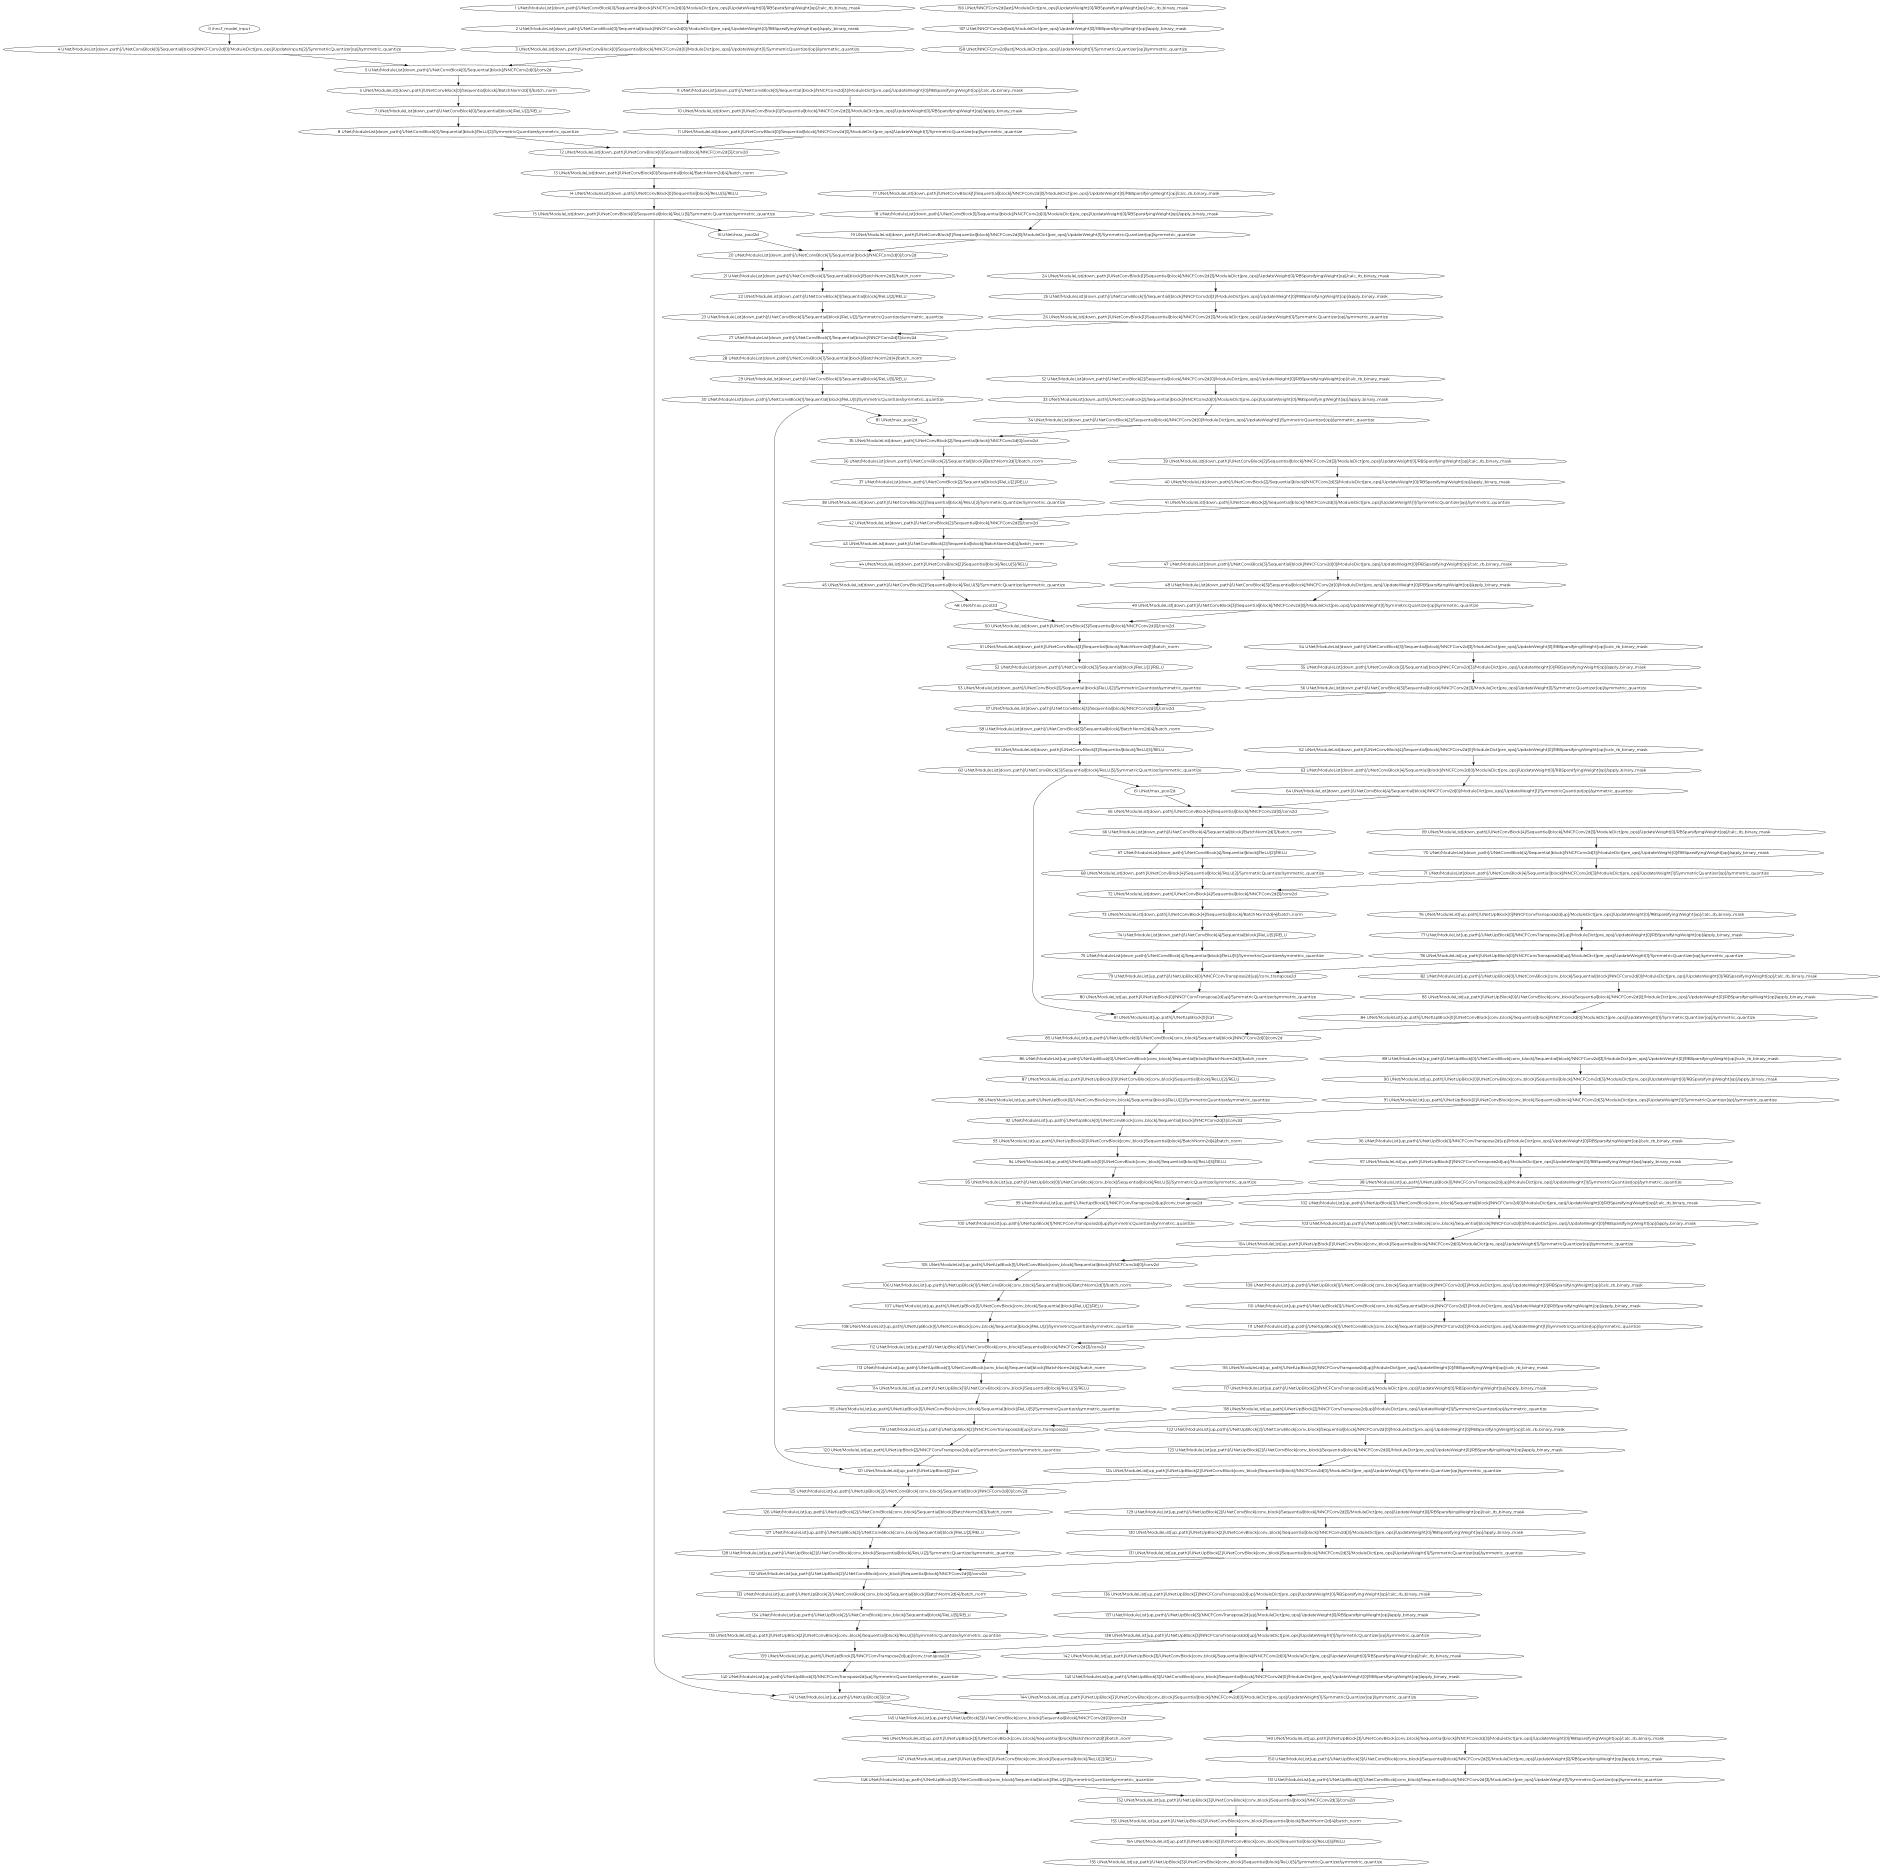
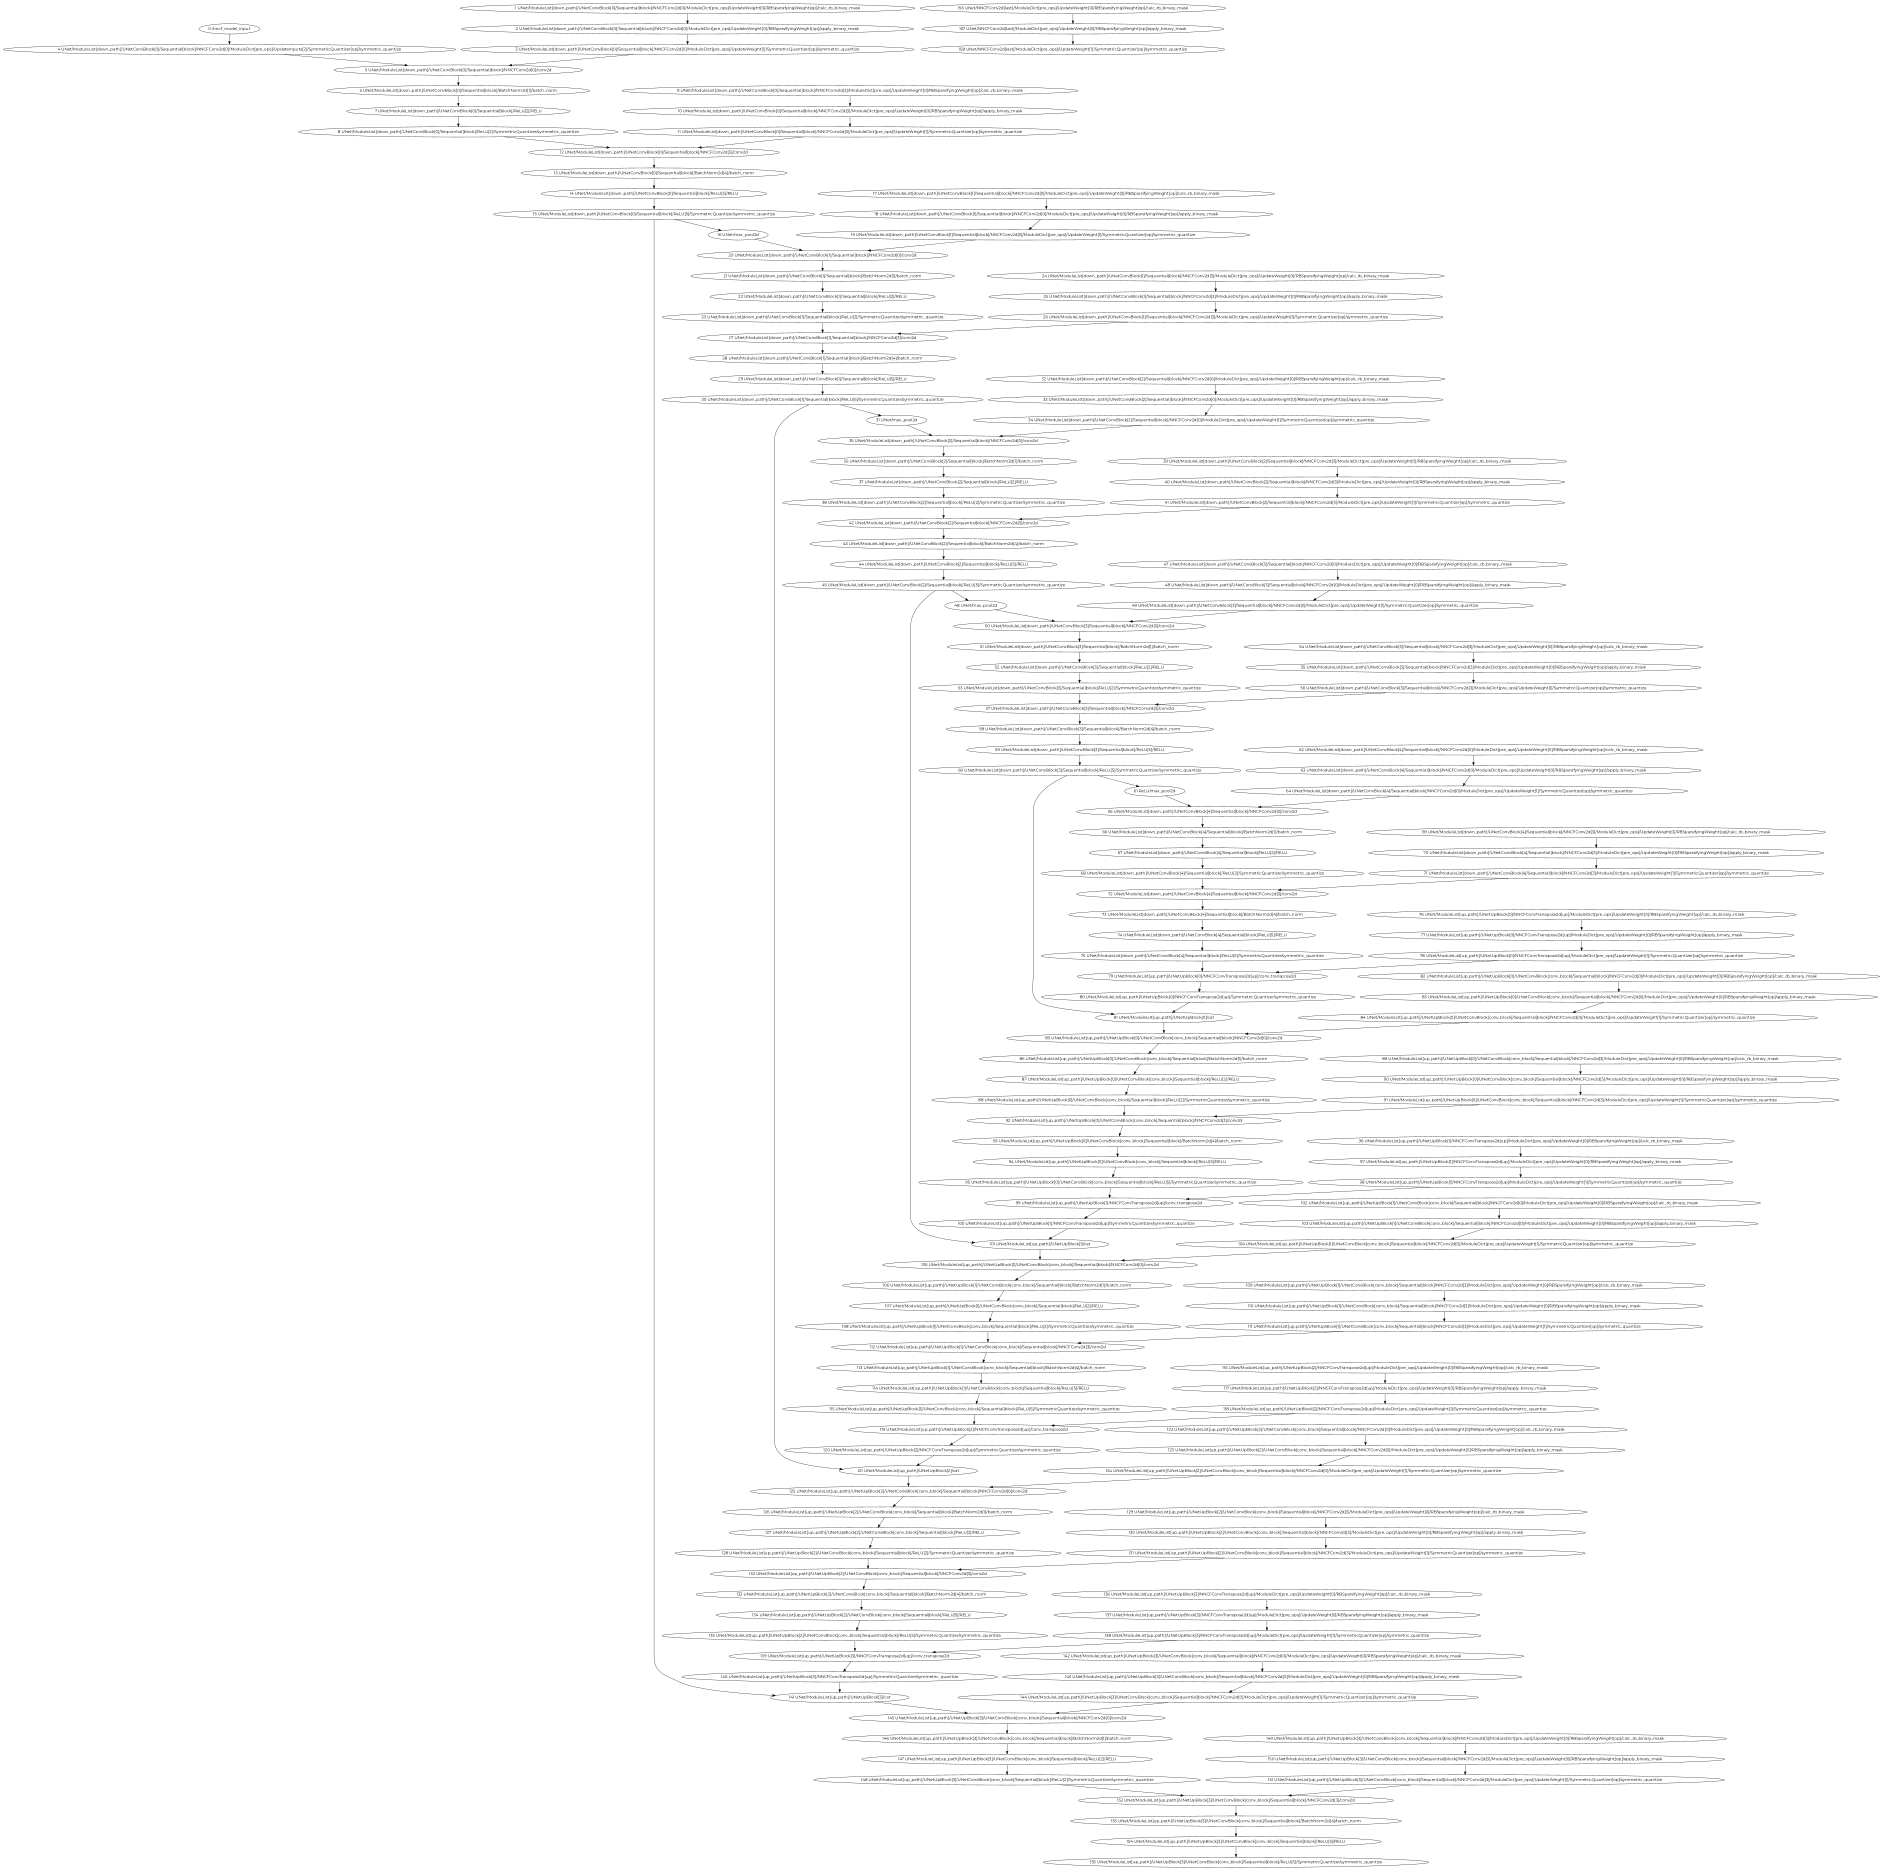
(897, 420) -> (897, 420)
(1155, 791) -> (1155, 791)
none -> (1040, 1244)
